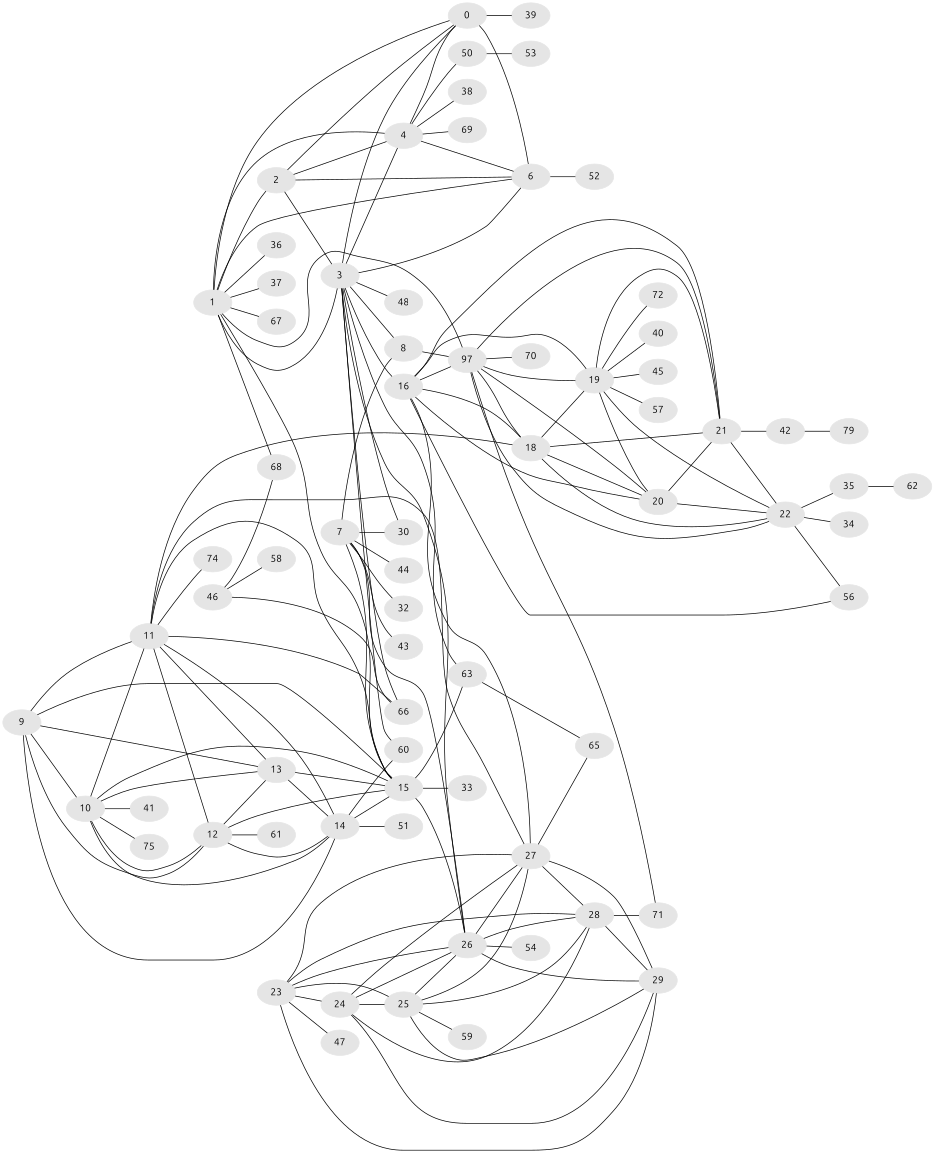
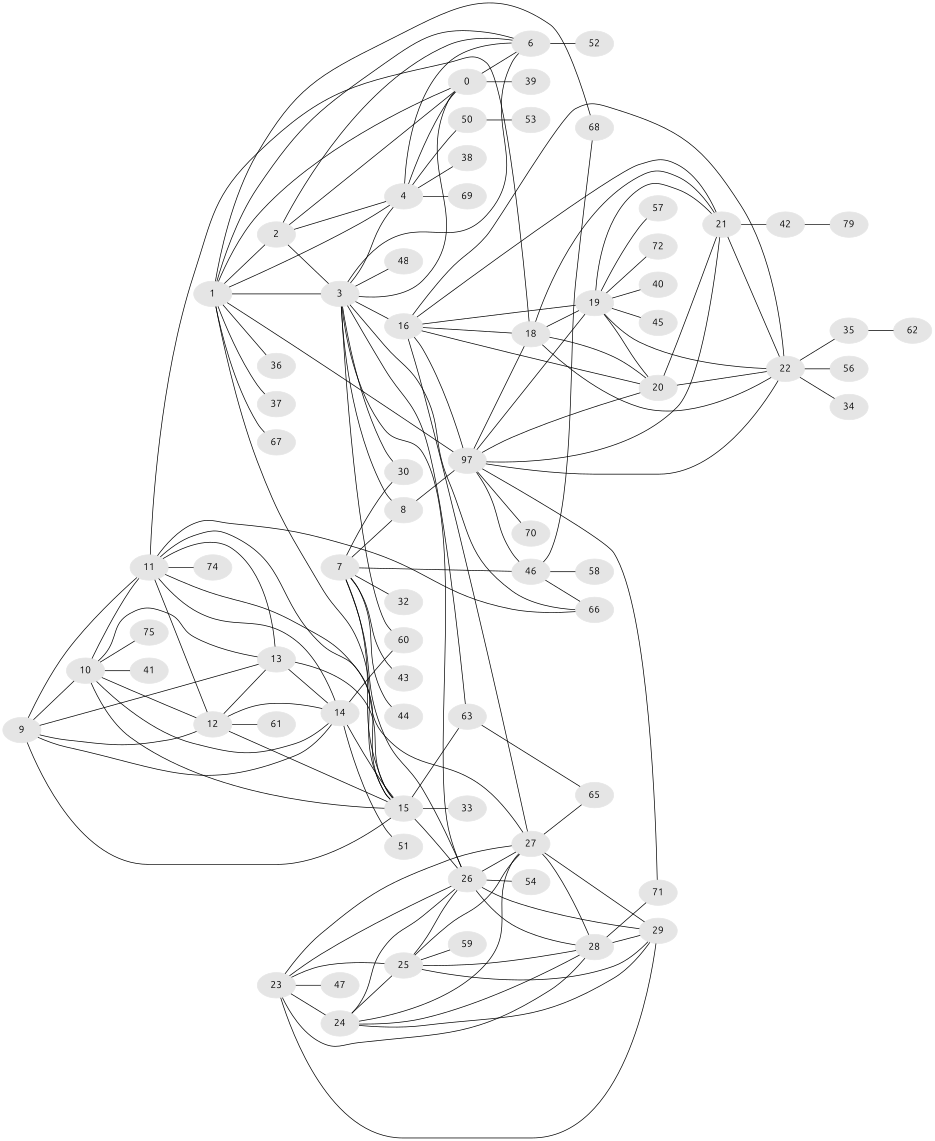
none -> (497, 517)
none -> (435, 570)
(557, 615) -> (623, 112)
